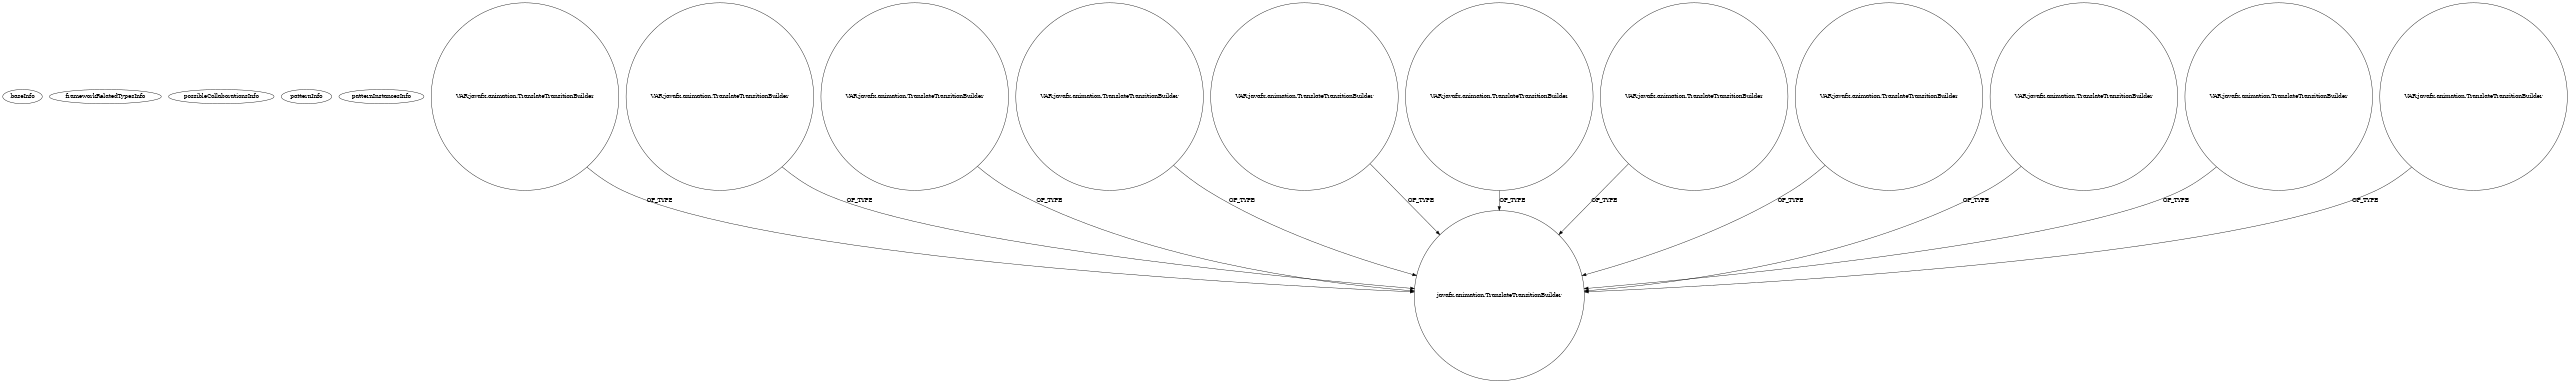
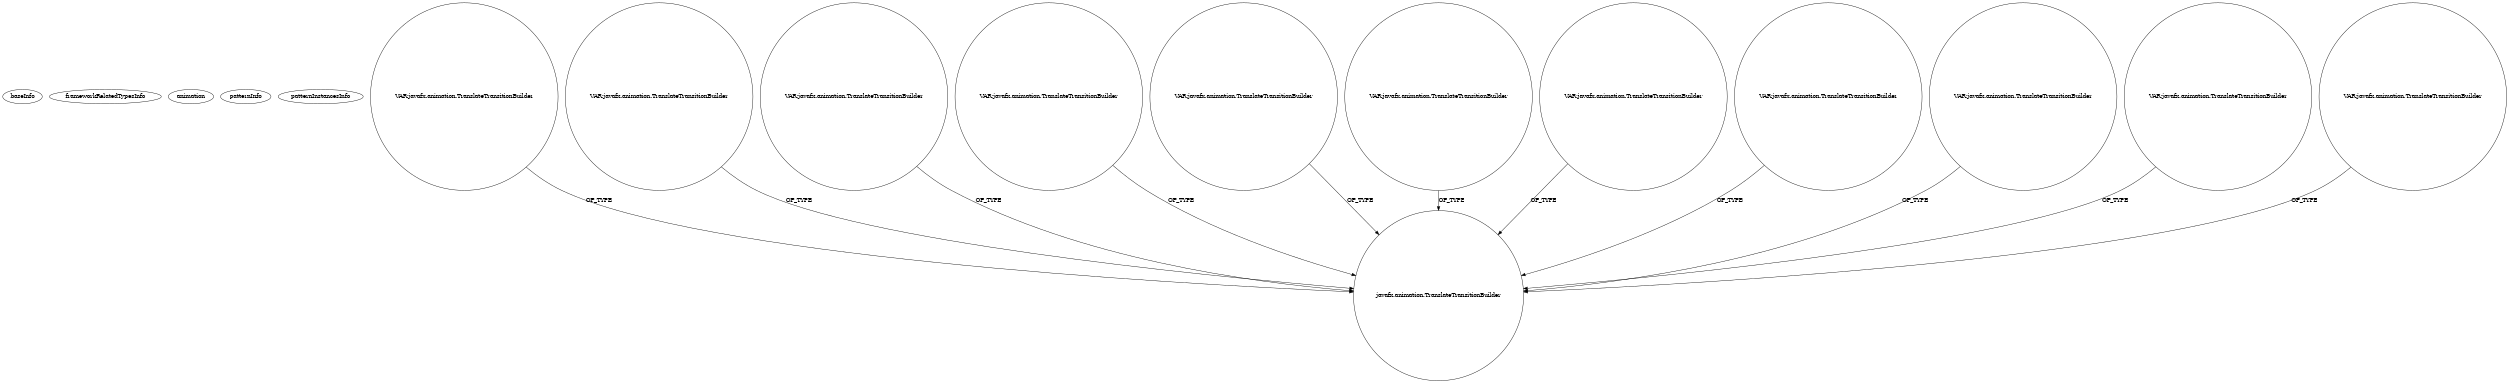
(221, 97) -> (191, 97)
